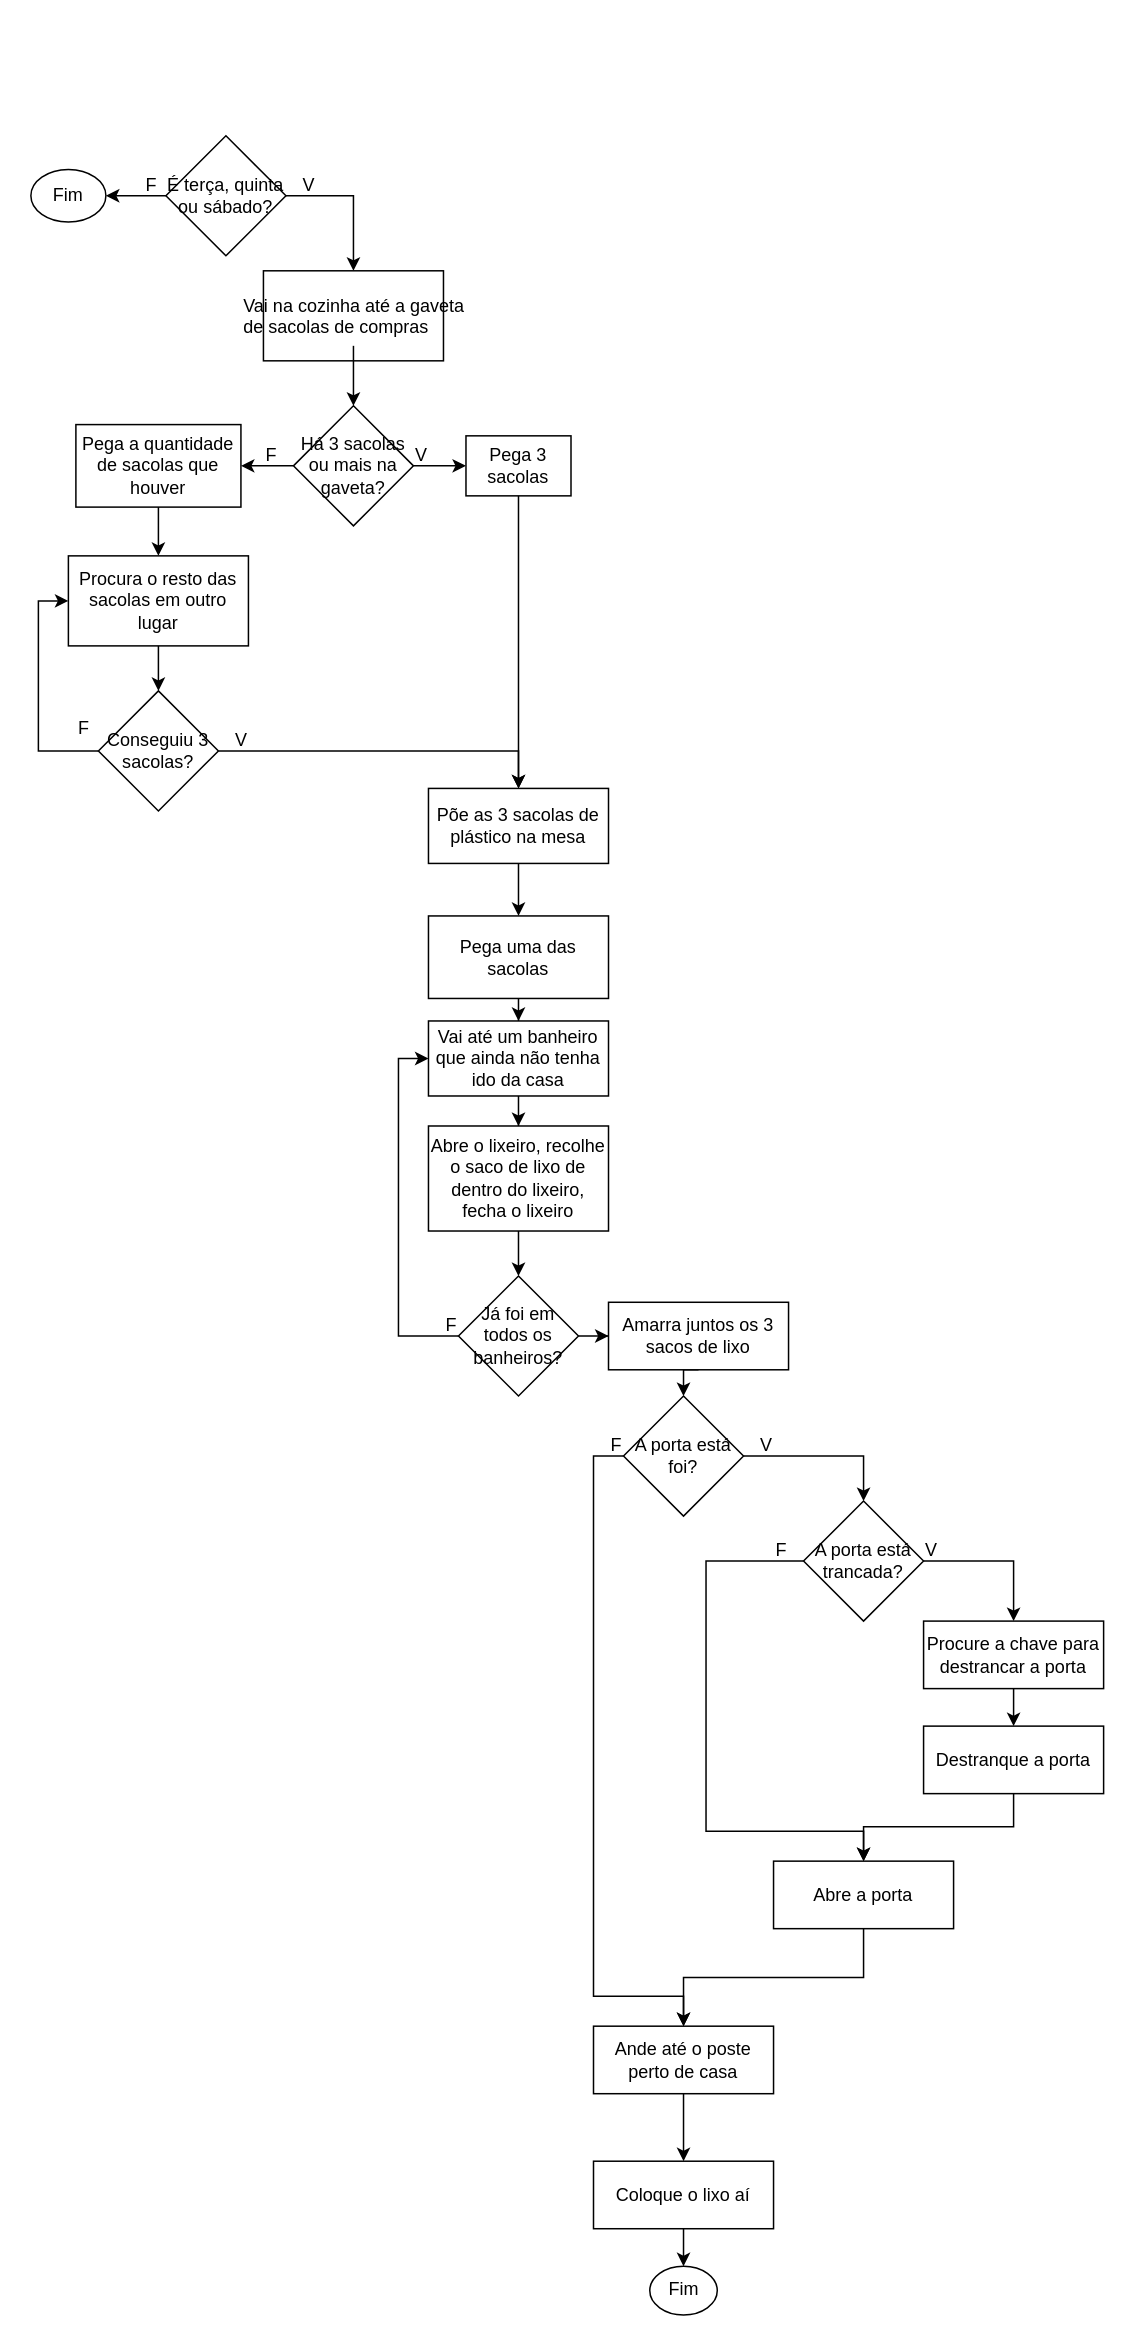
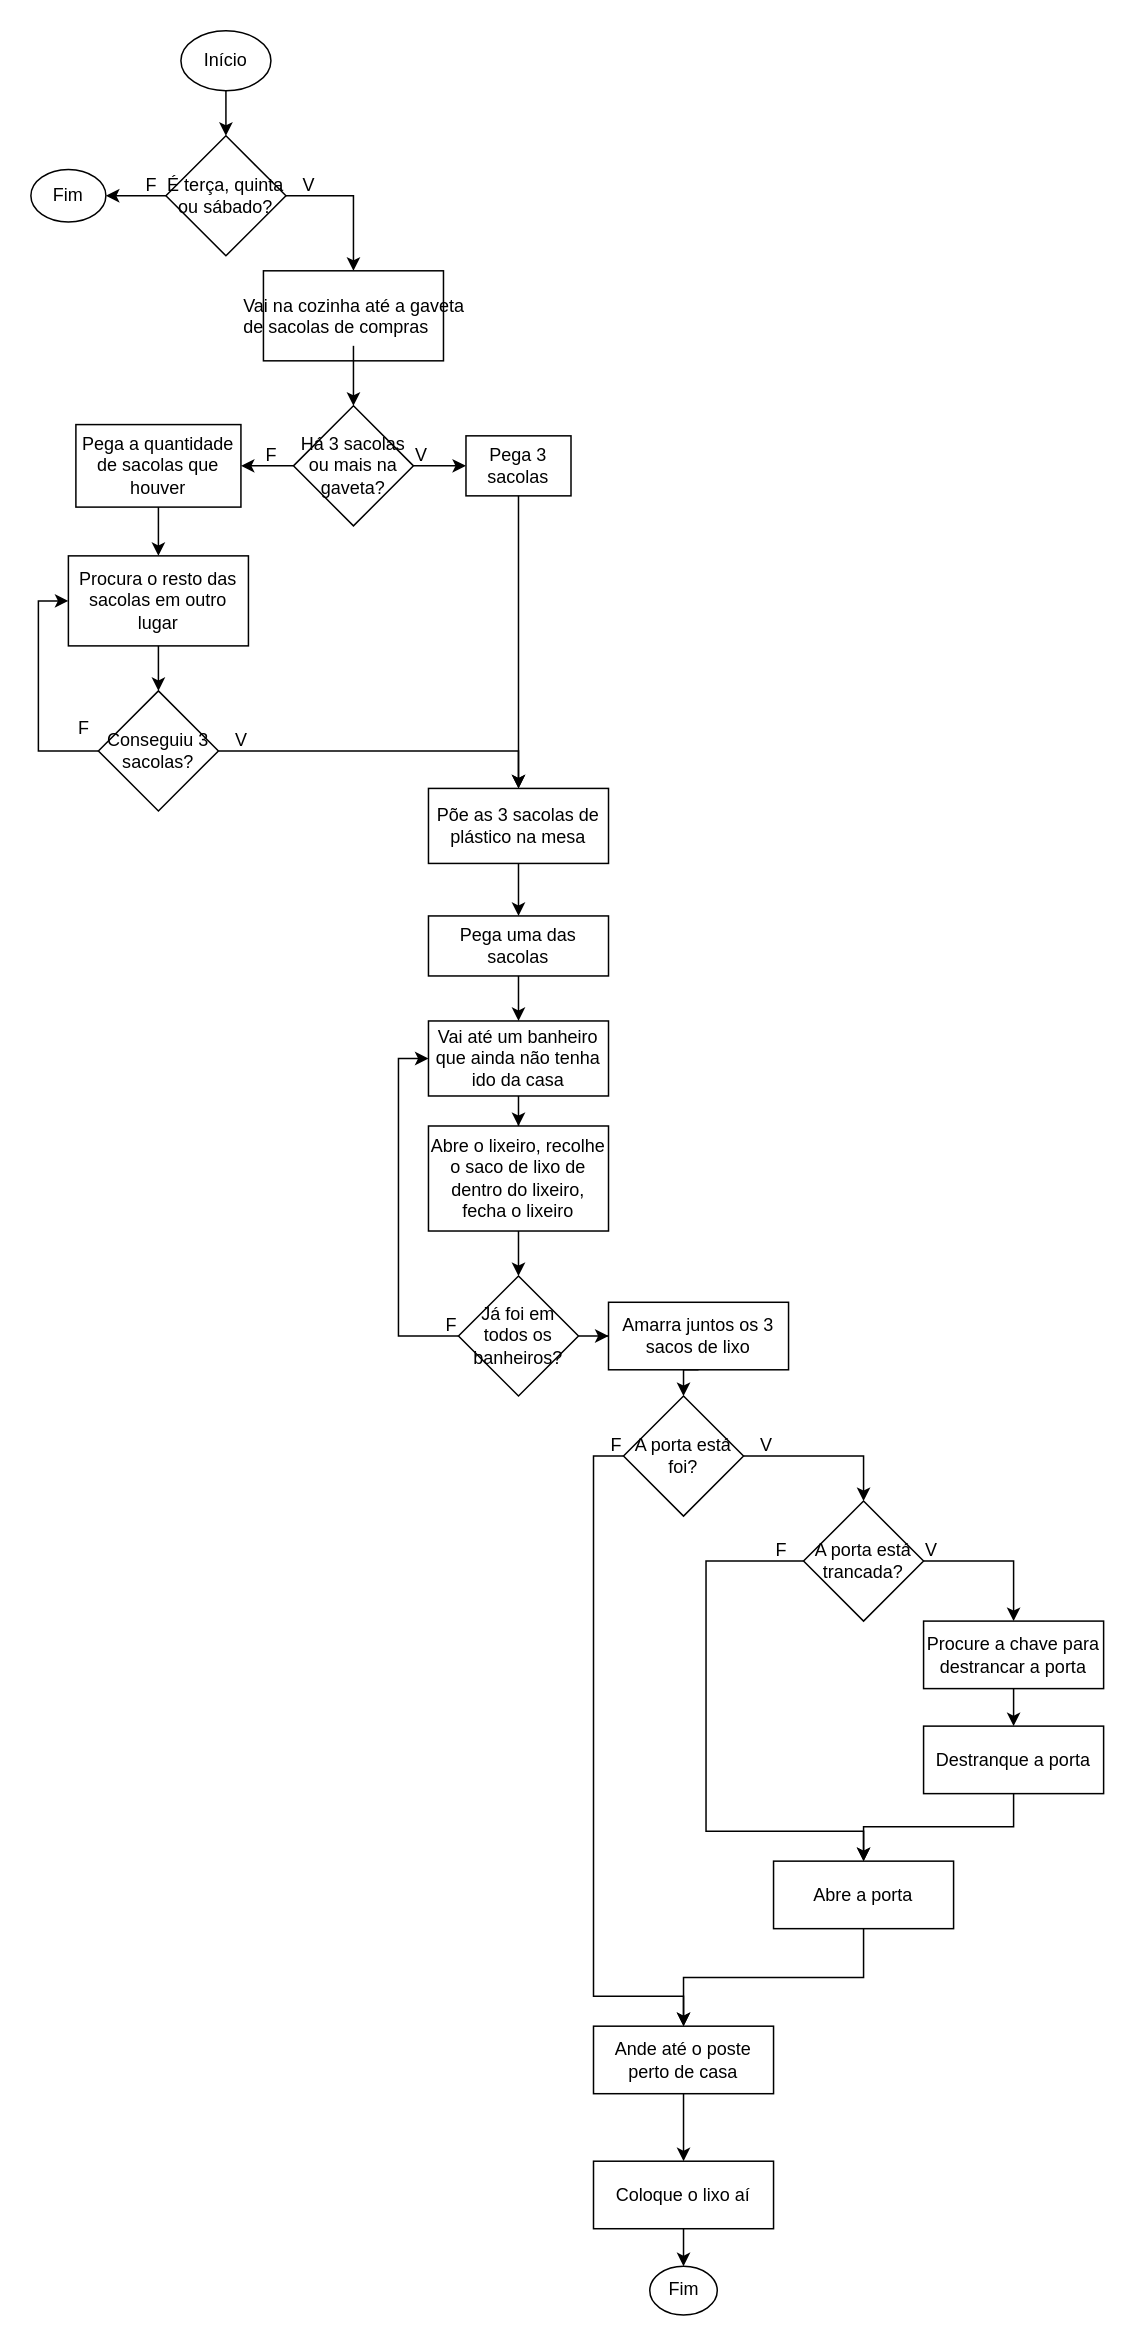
none -> (226, 61)
none -> (226, 119)
(518, 957) -> (518, 946)
